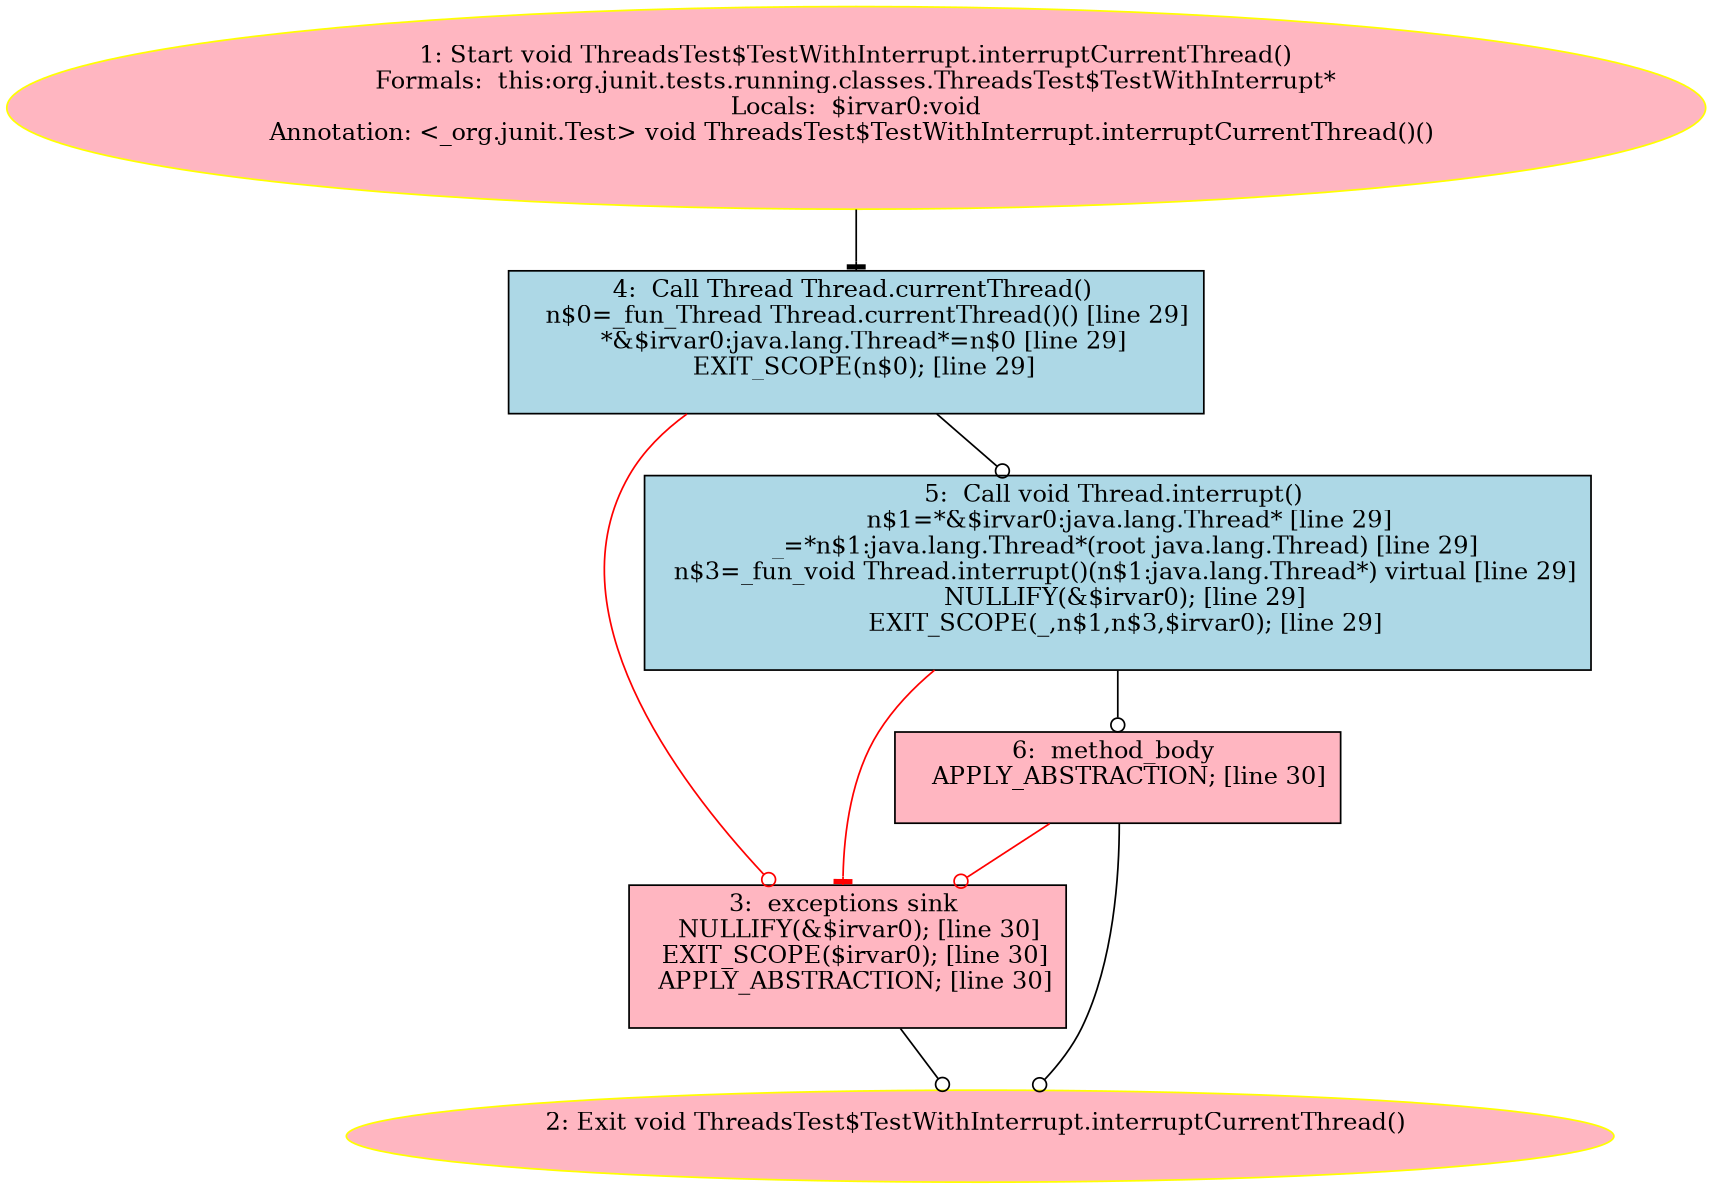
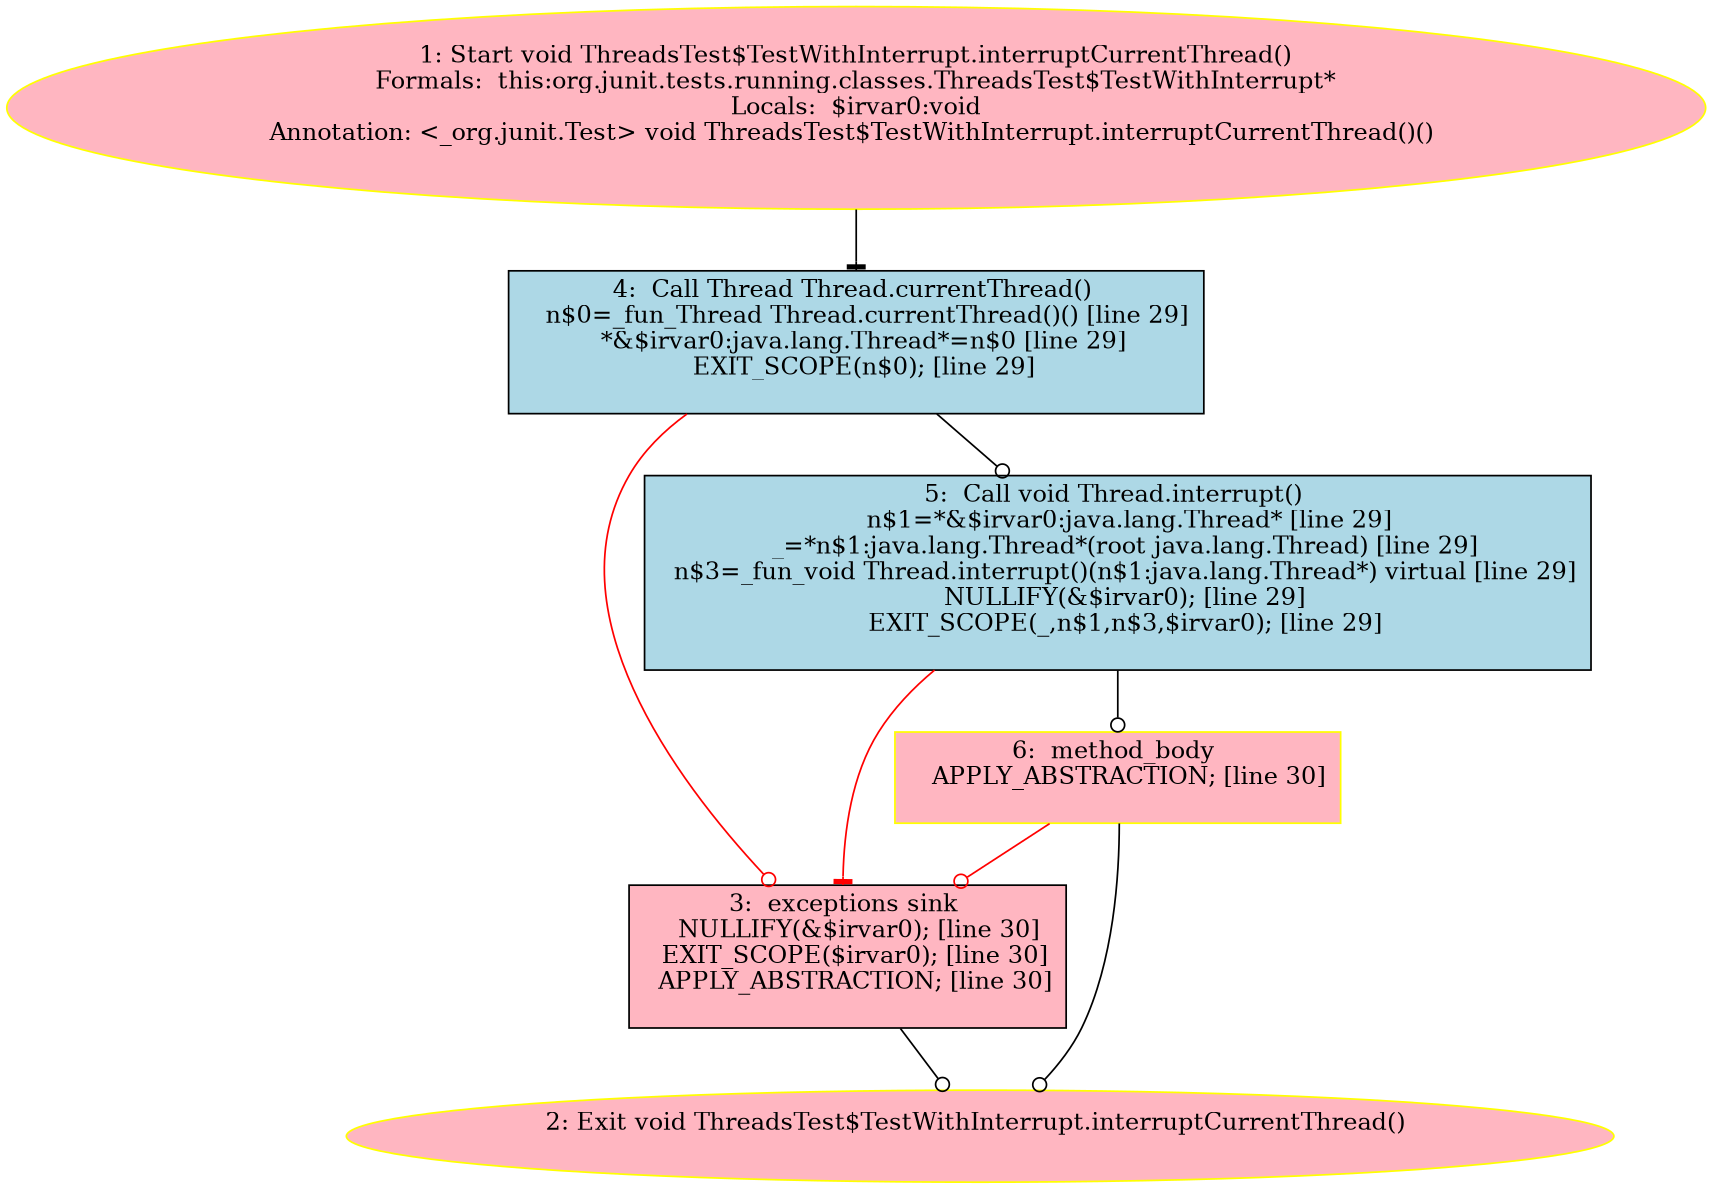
(1118, 778) -> (1118, 778)
